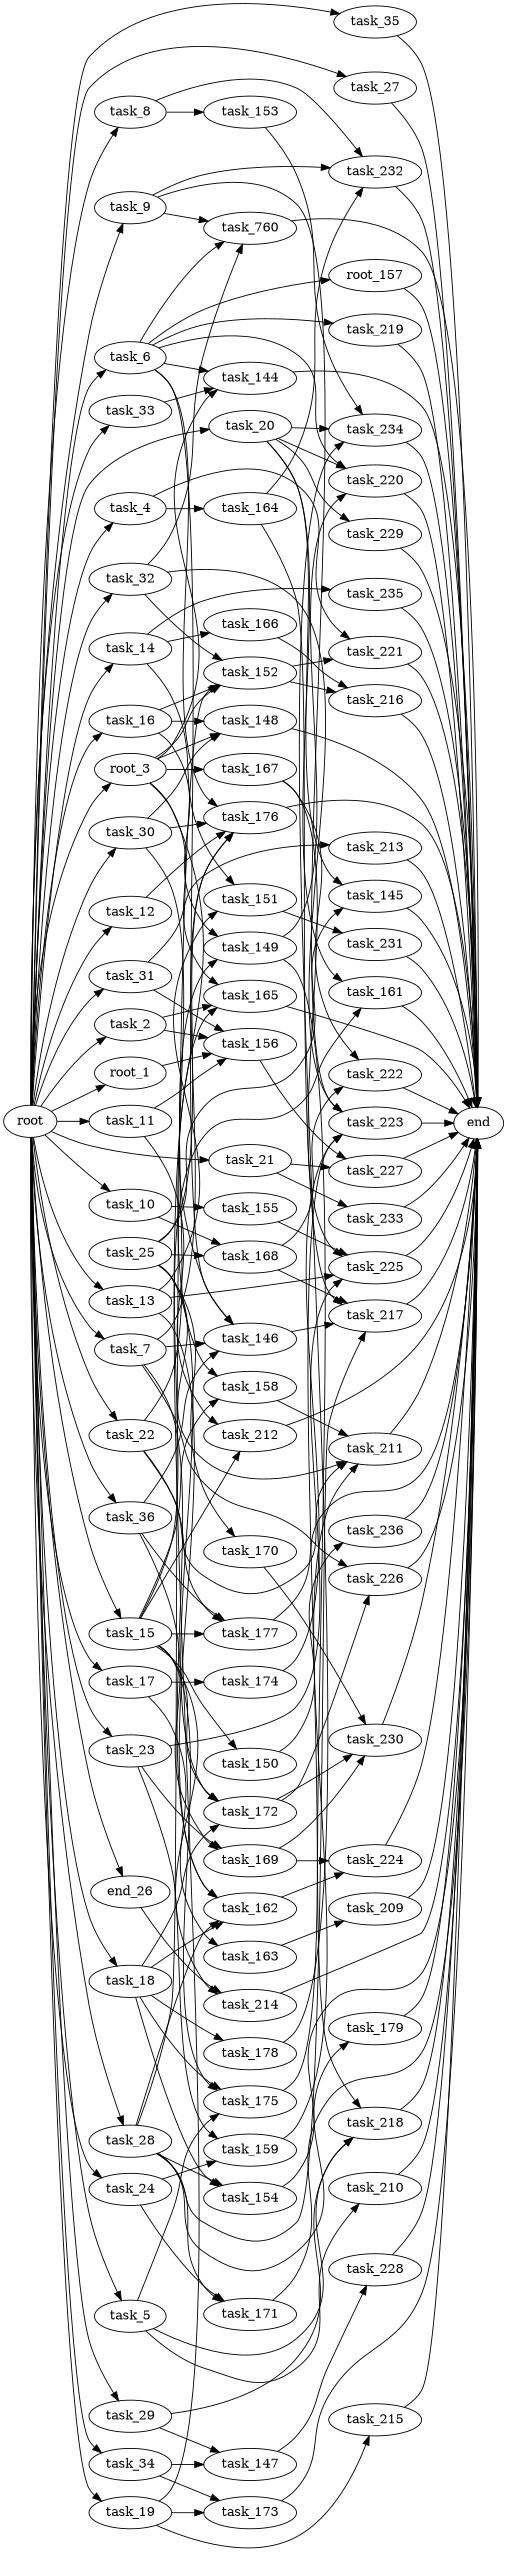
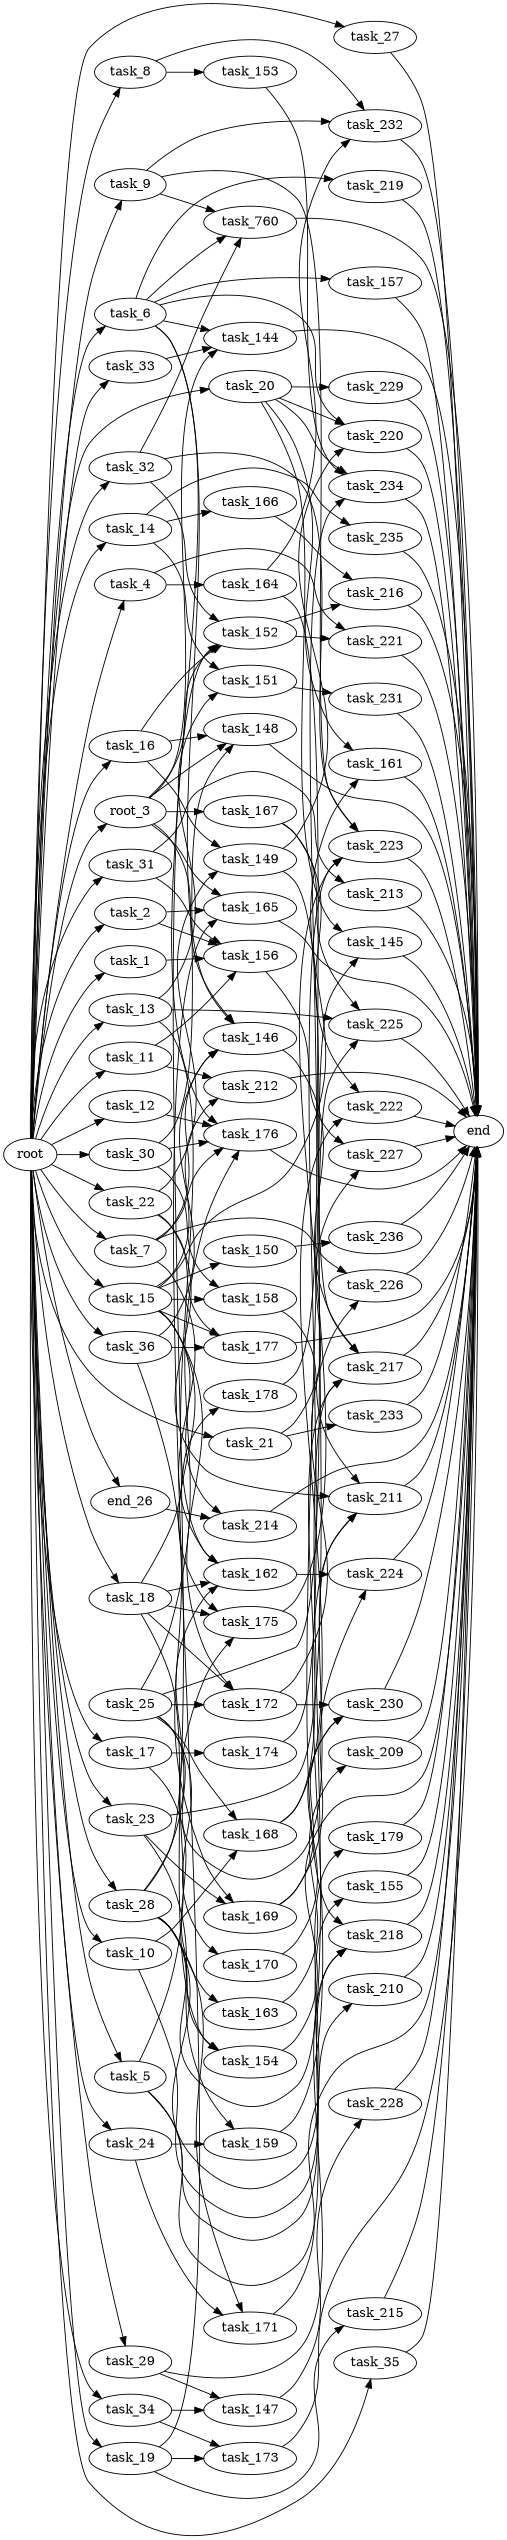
(375, 276) -> (375, 283)
(130, 1073) -> (130, 962)
(309, 1236) -> (464, 1521)
